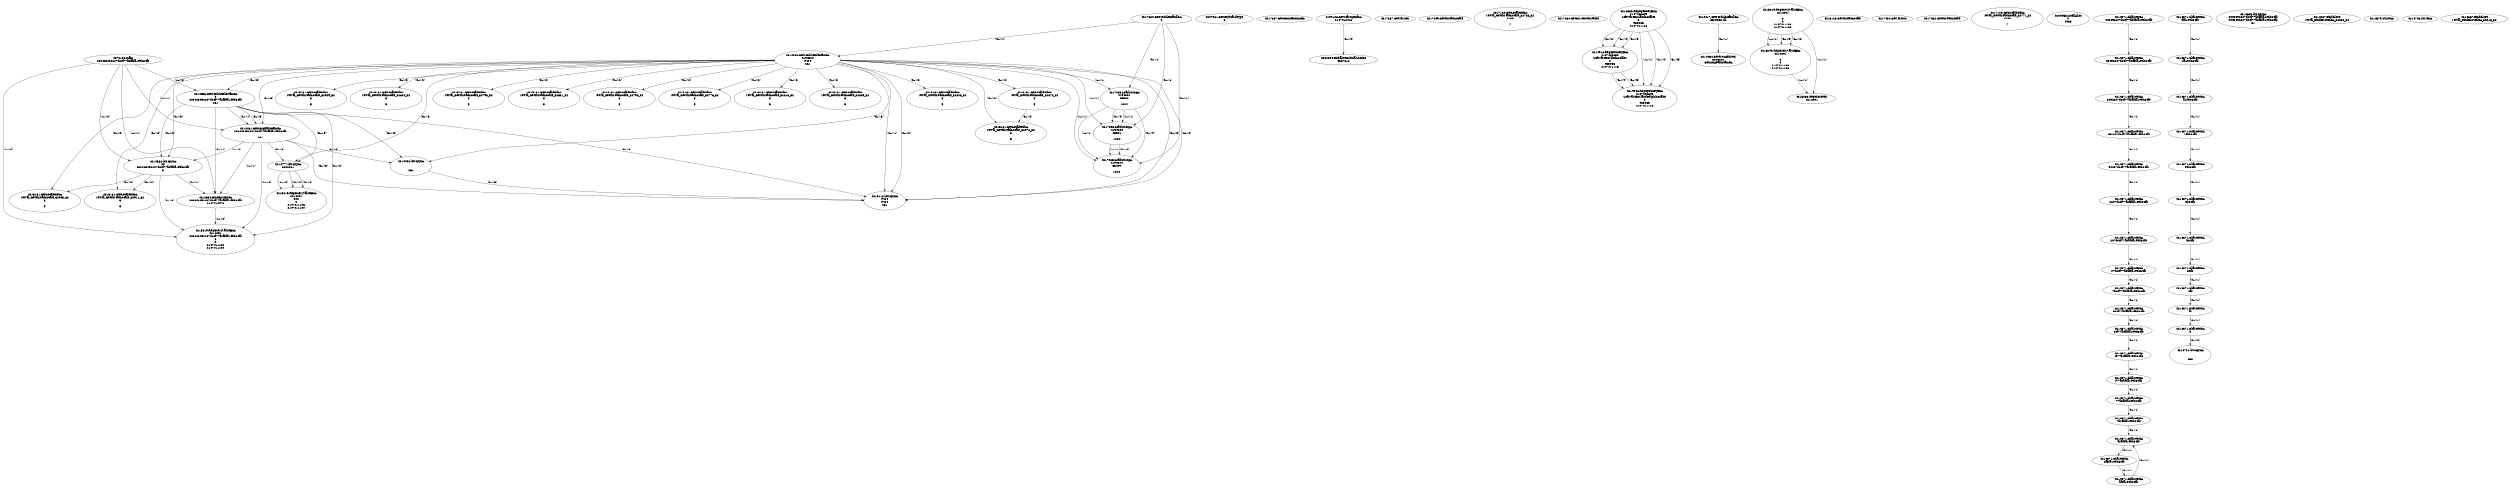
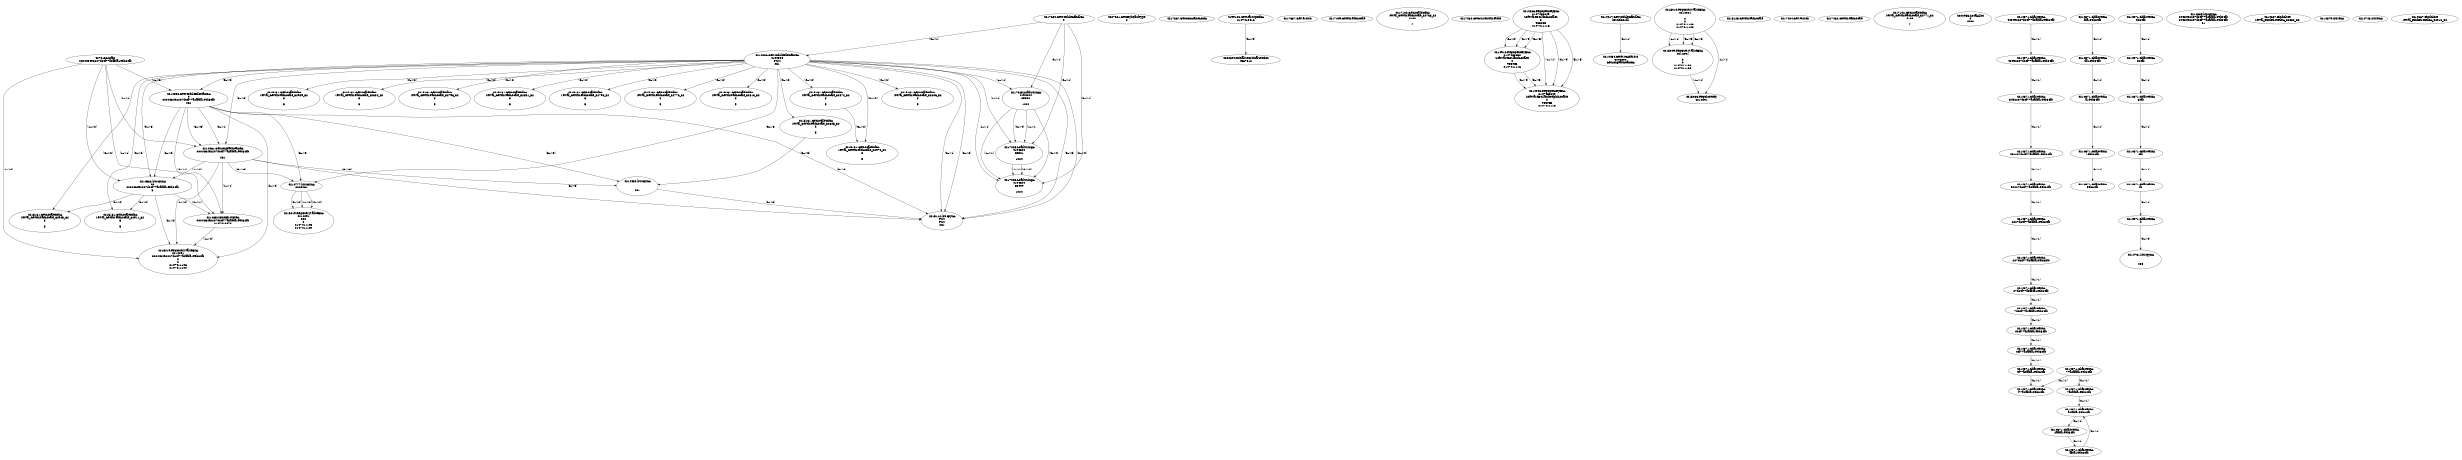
(697, 135) -> (738, 176)
(2190, 182) -> none
(2129, 389) -> (2056, 381)
